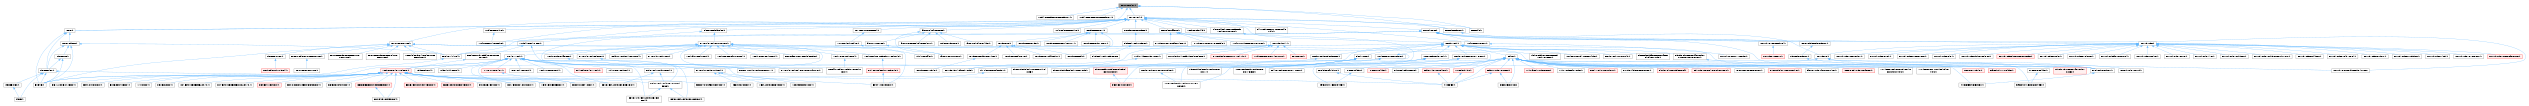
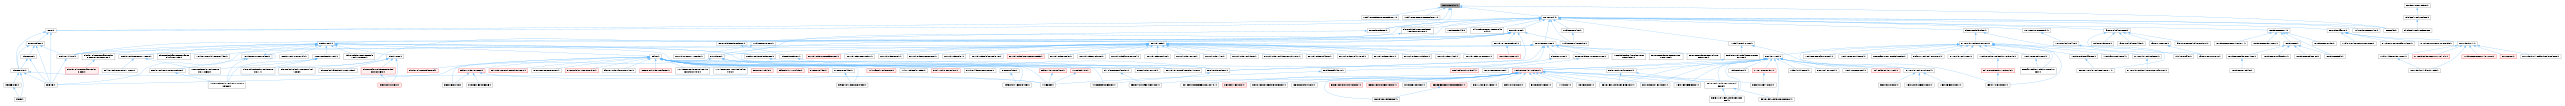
(1136, 25) -> none
(1459, 64) -> (476, 79)
(619, 71) -> none
(195, 85) -> none
